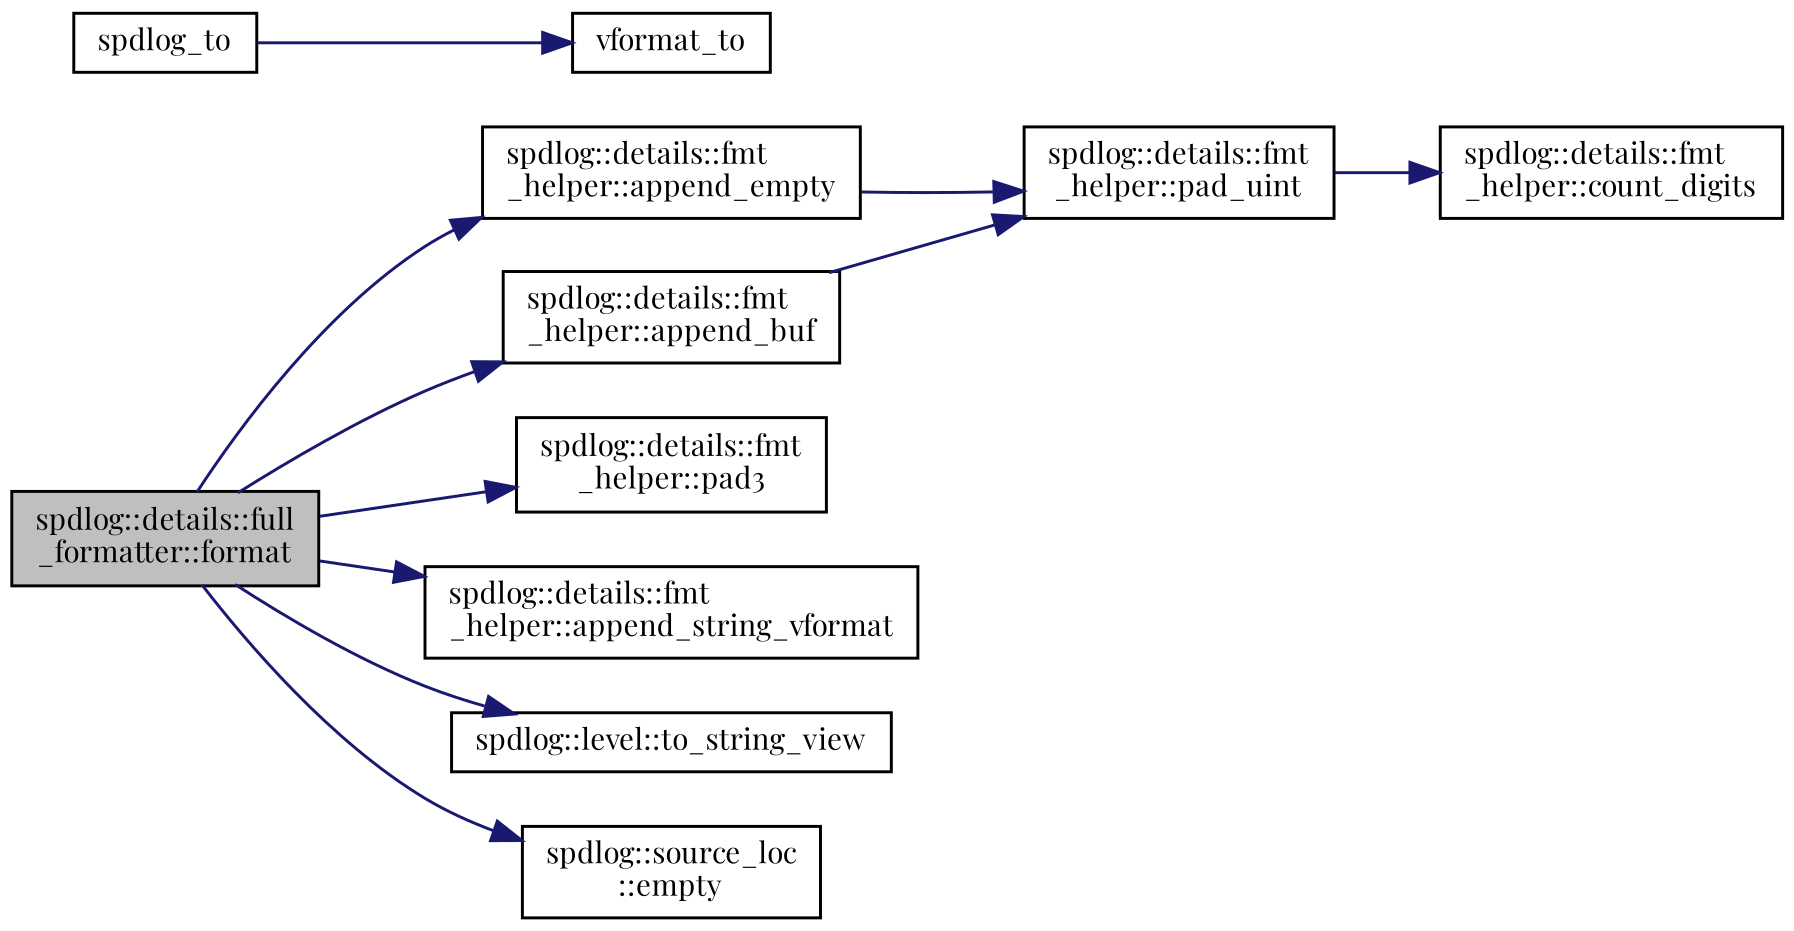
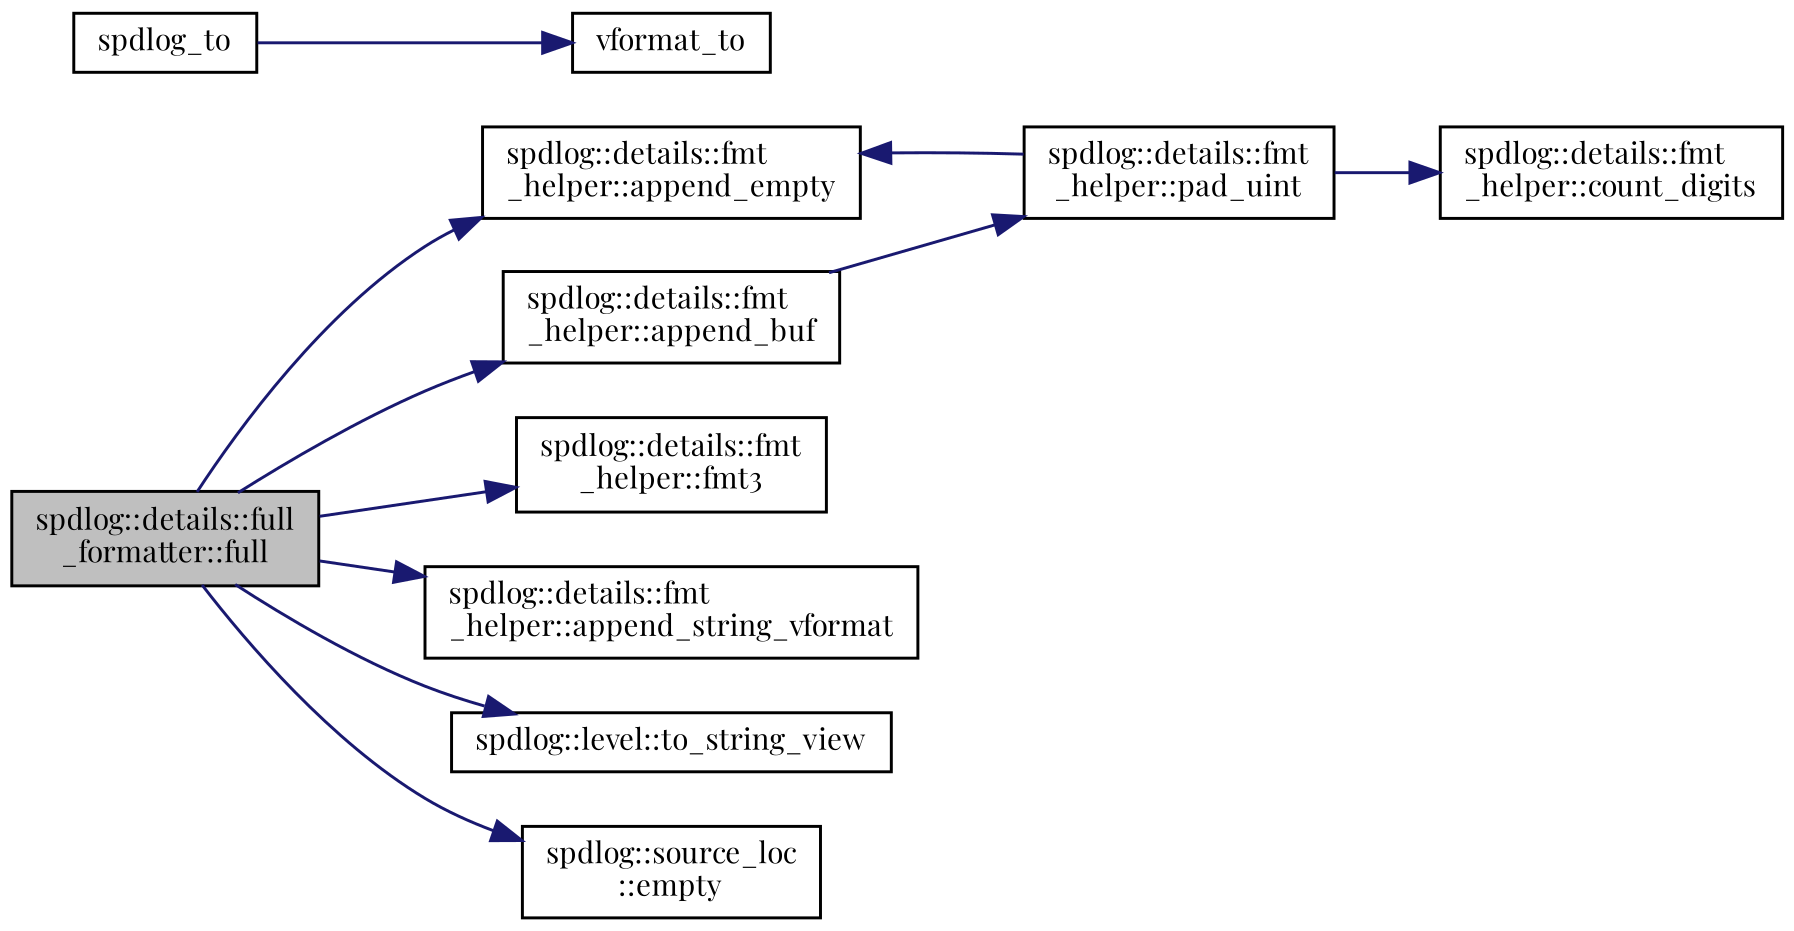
(927, 193) -> (958, 153)
(671, 465) -> (671, 465)
(165, 539) -> (165, 539)
